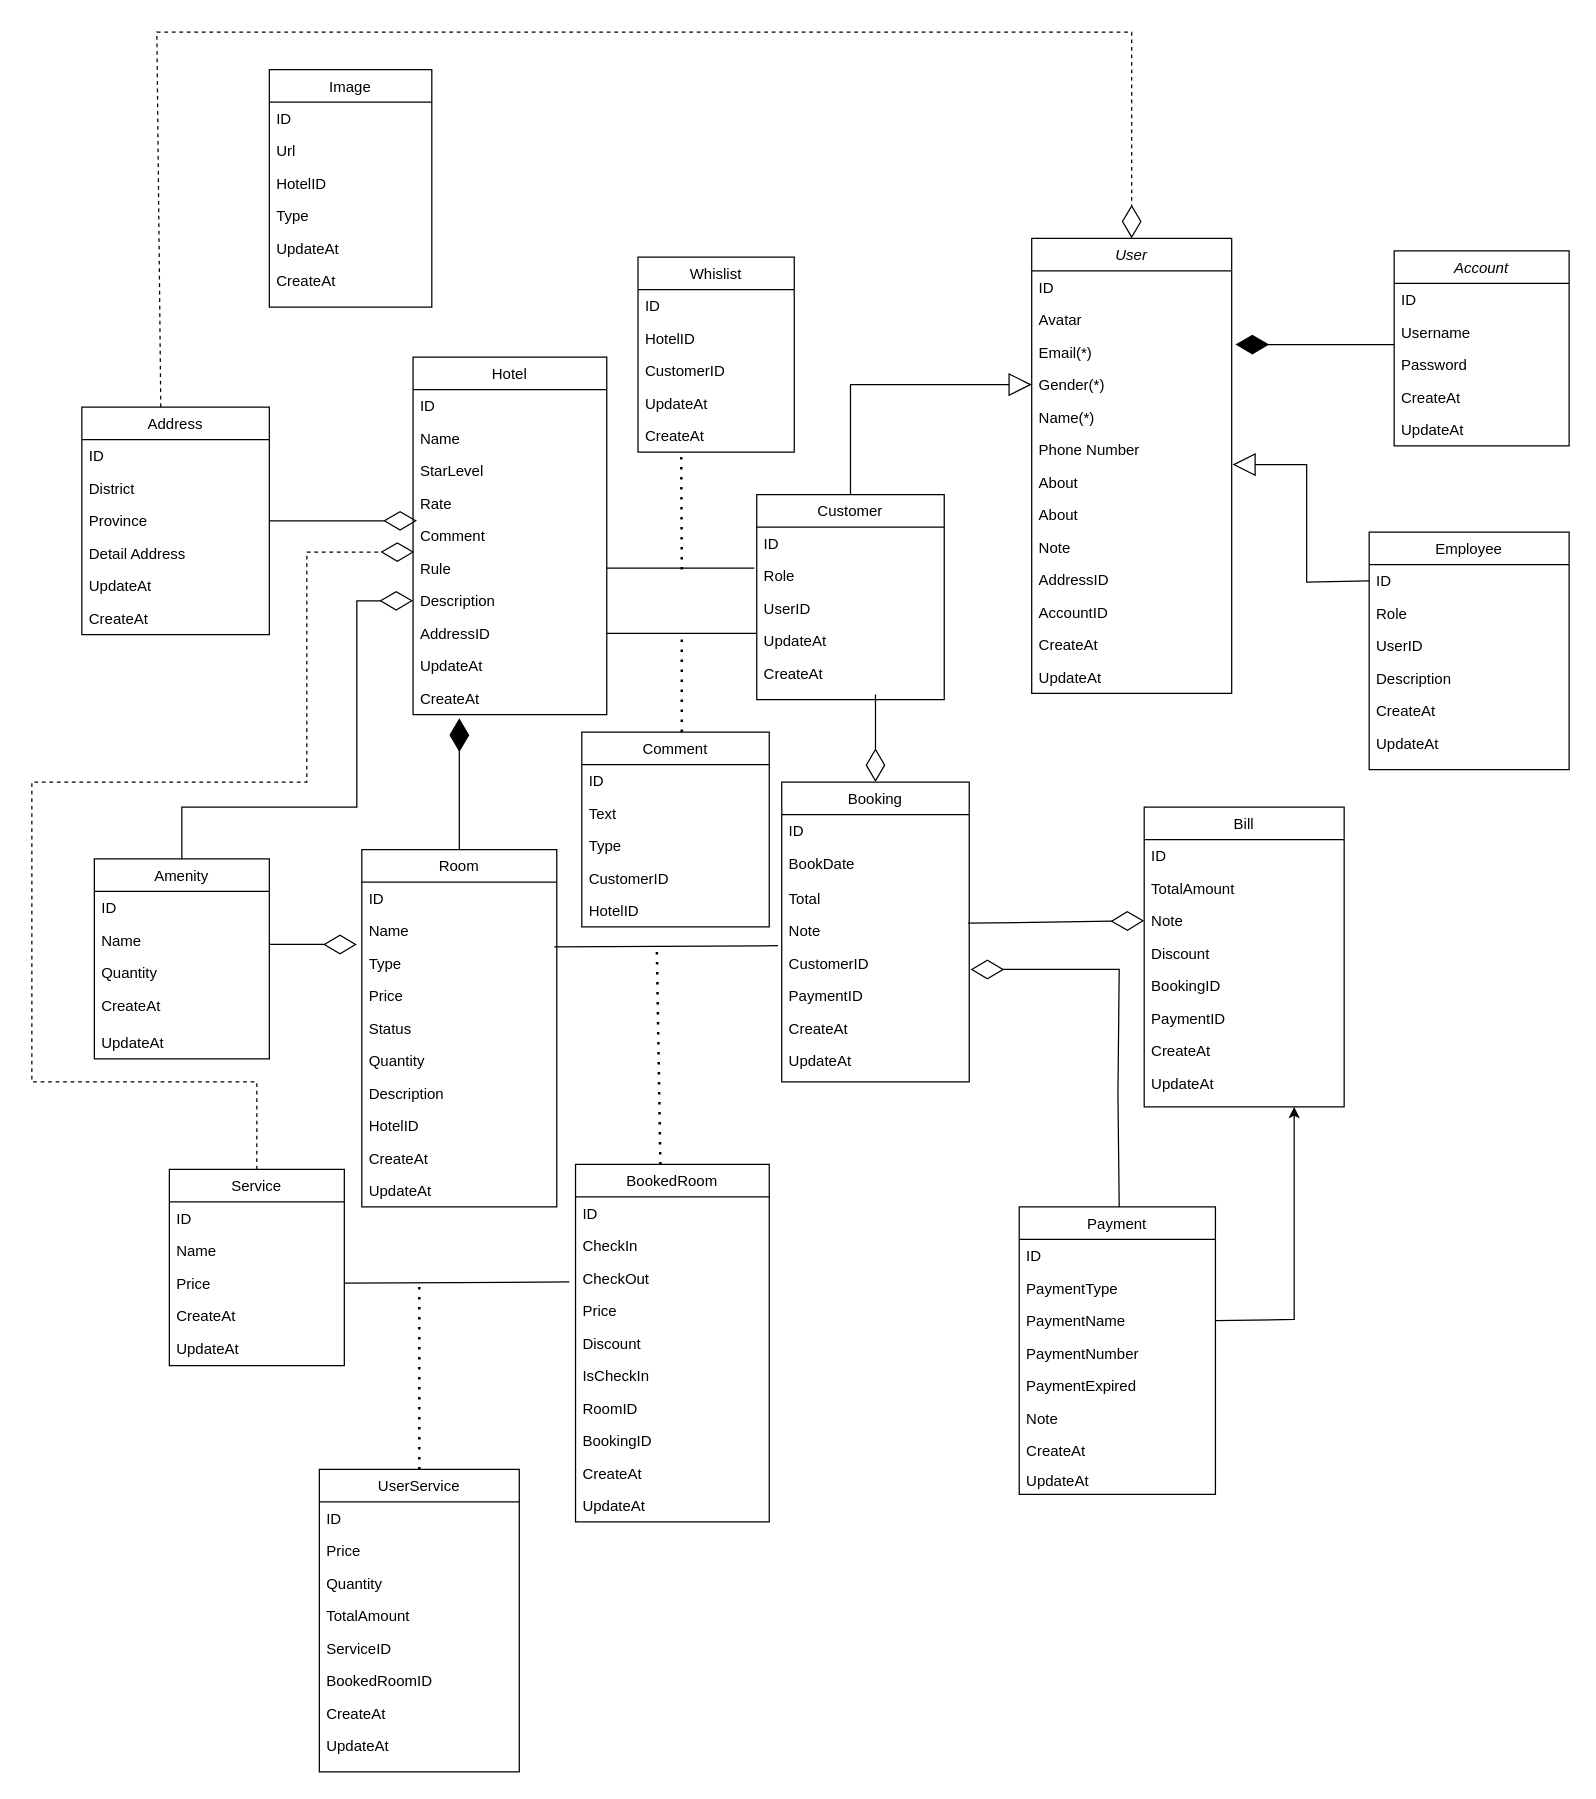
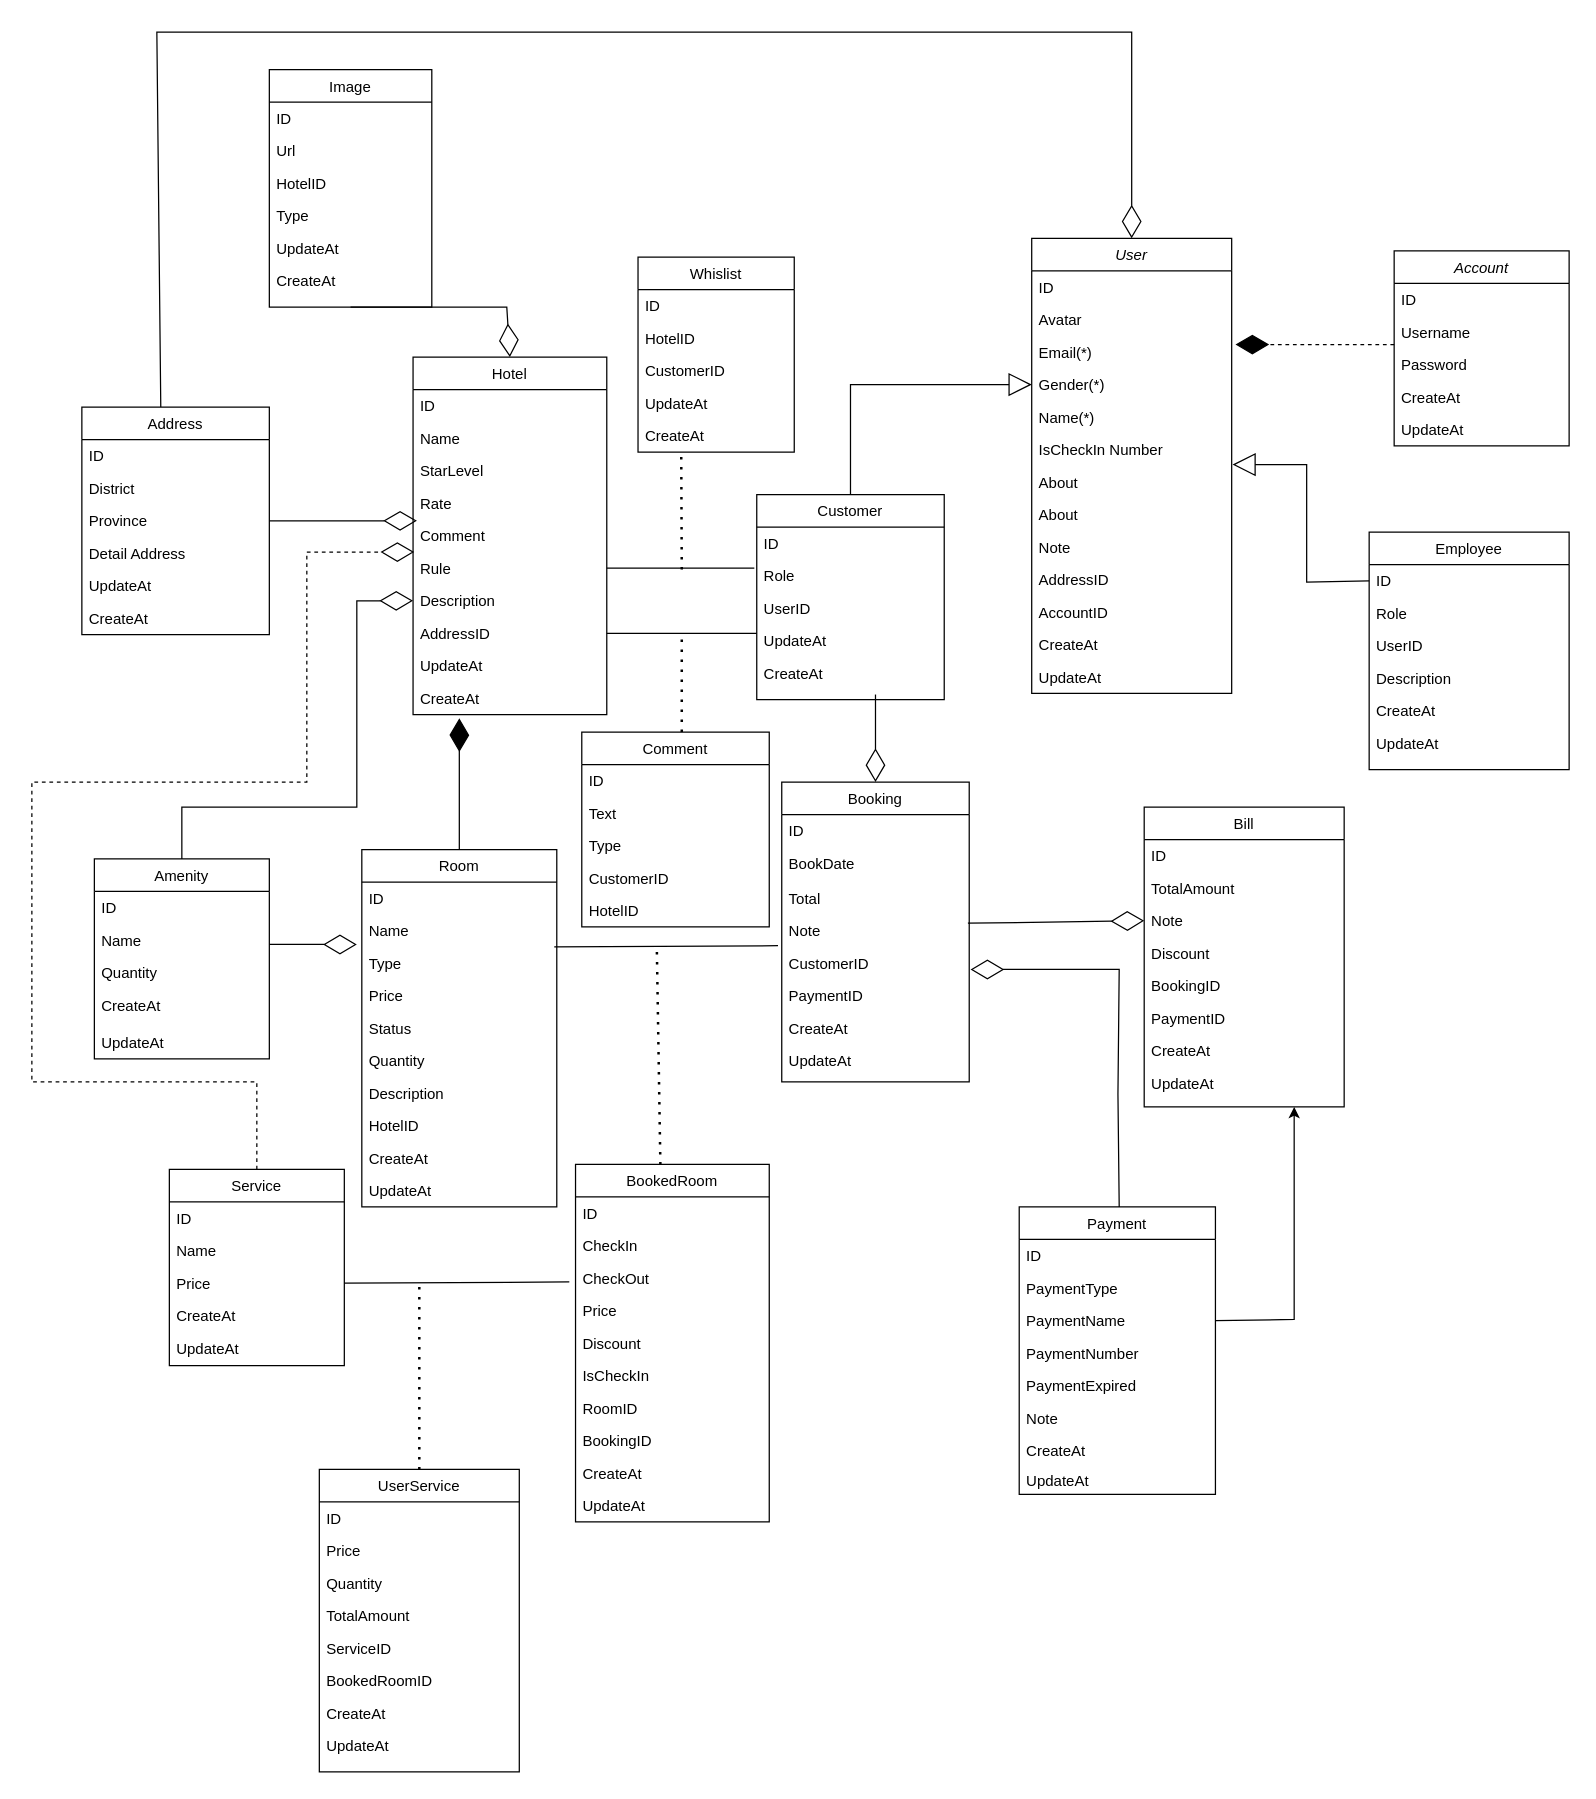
(544, 32) -> (544, 32)
none -> (478, 307)
(1330, 344) -> (1330, 344)
(1087, 450) -> (1104, 450)
